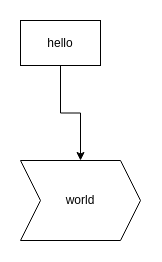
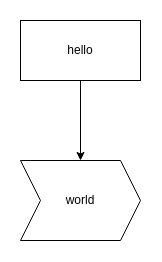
(61, 43) -> (81, 51)
